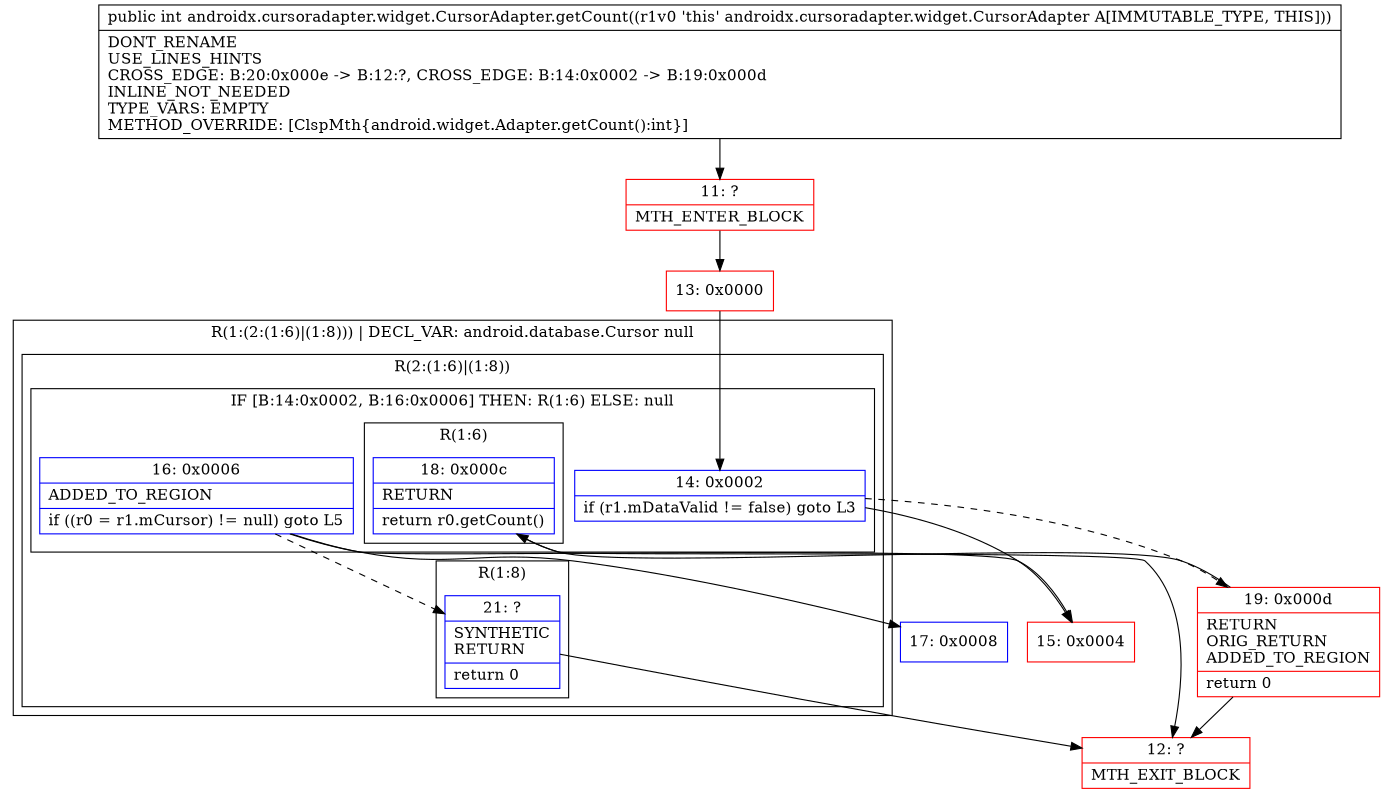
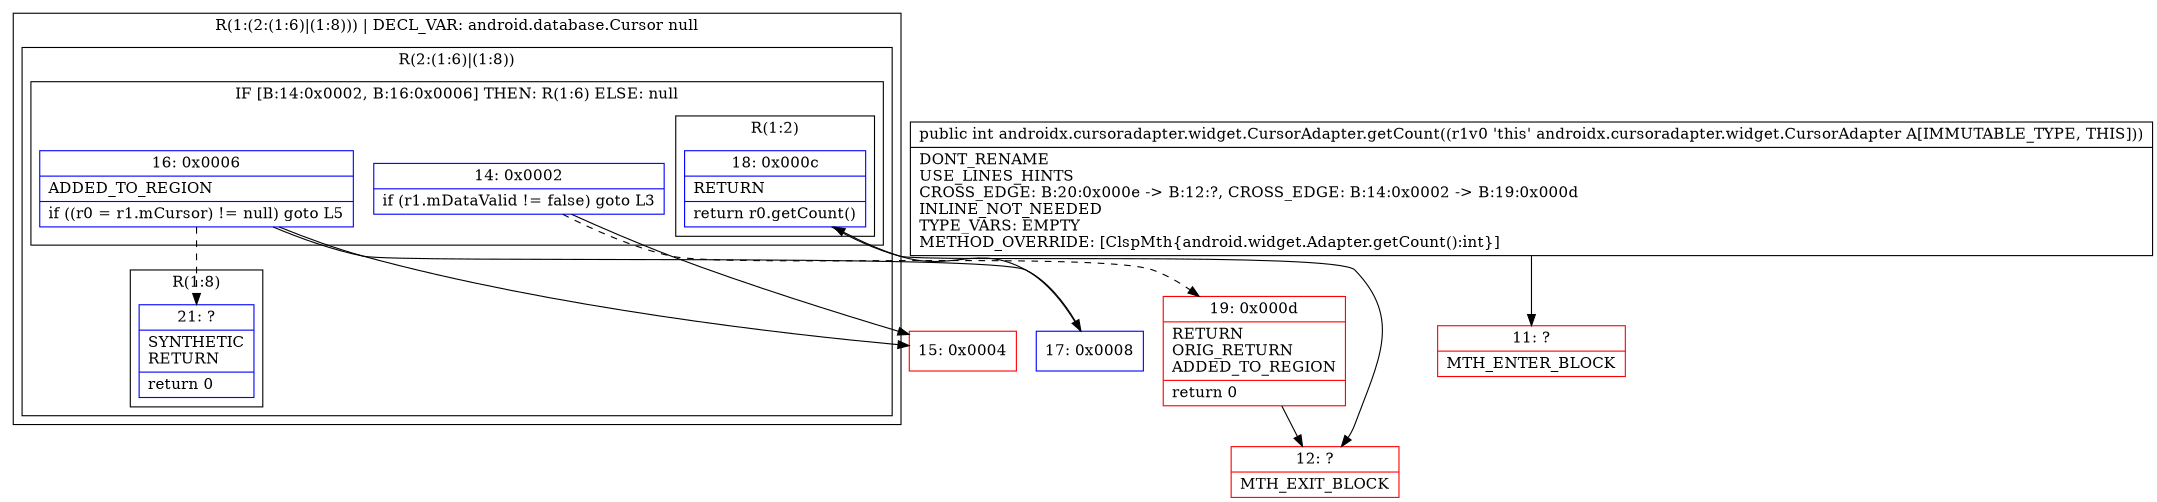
(720, 291) -> none
(464, 436) -> (775, 129)
(881, 555) -> (975, 258)
(802, 700) -> none
